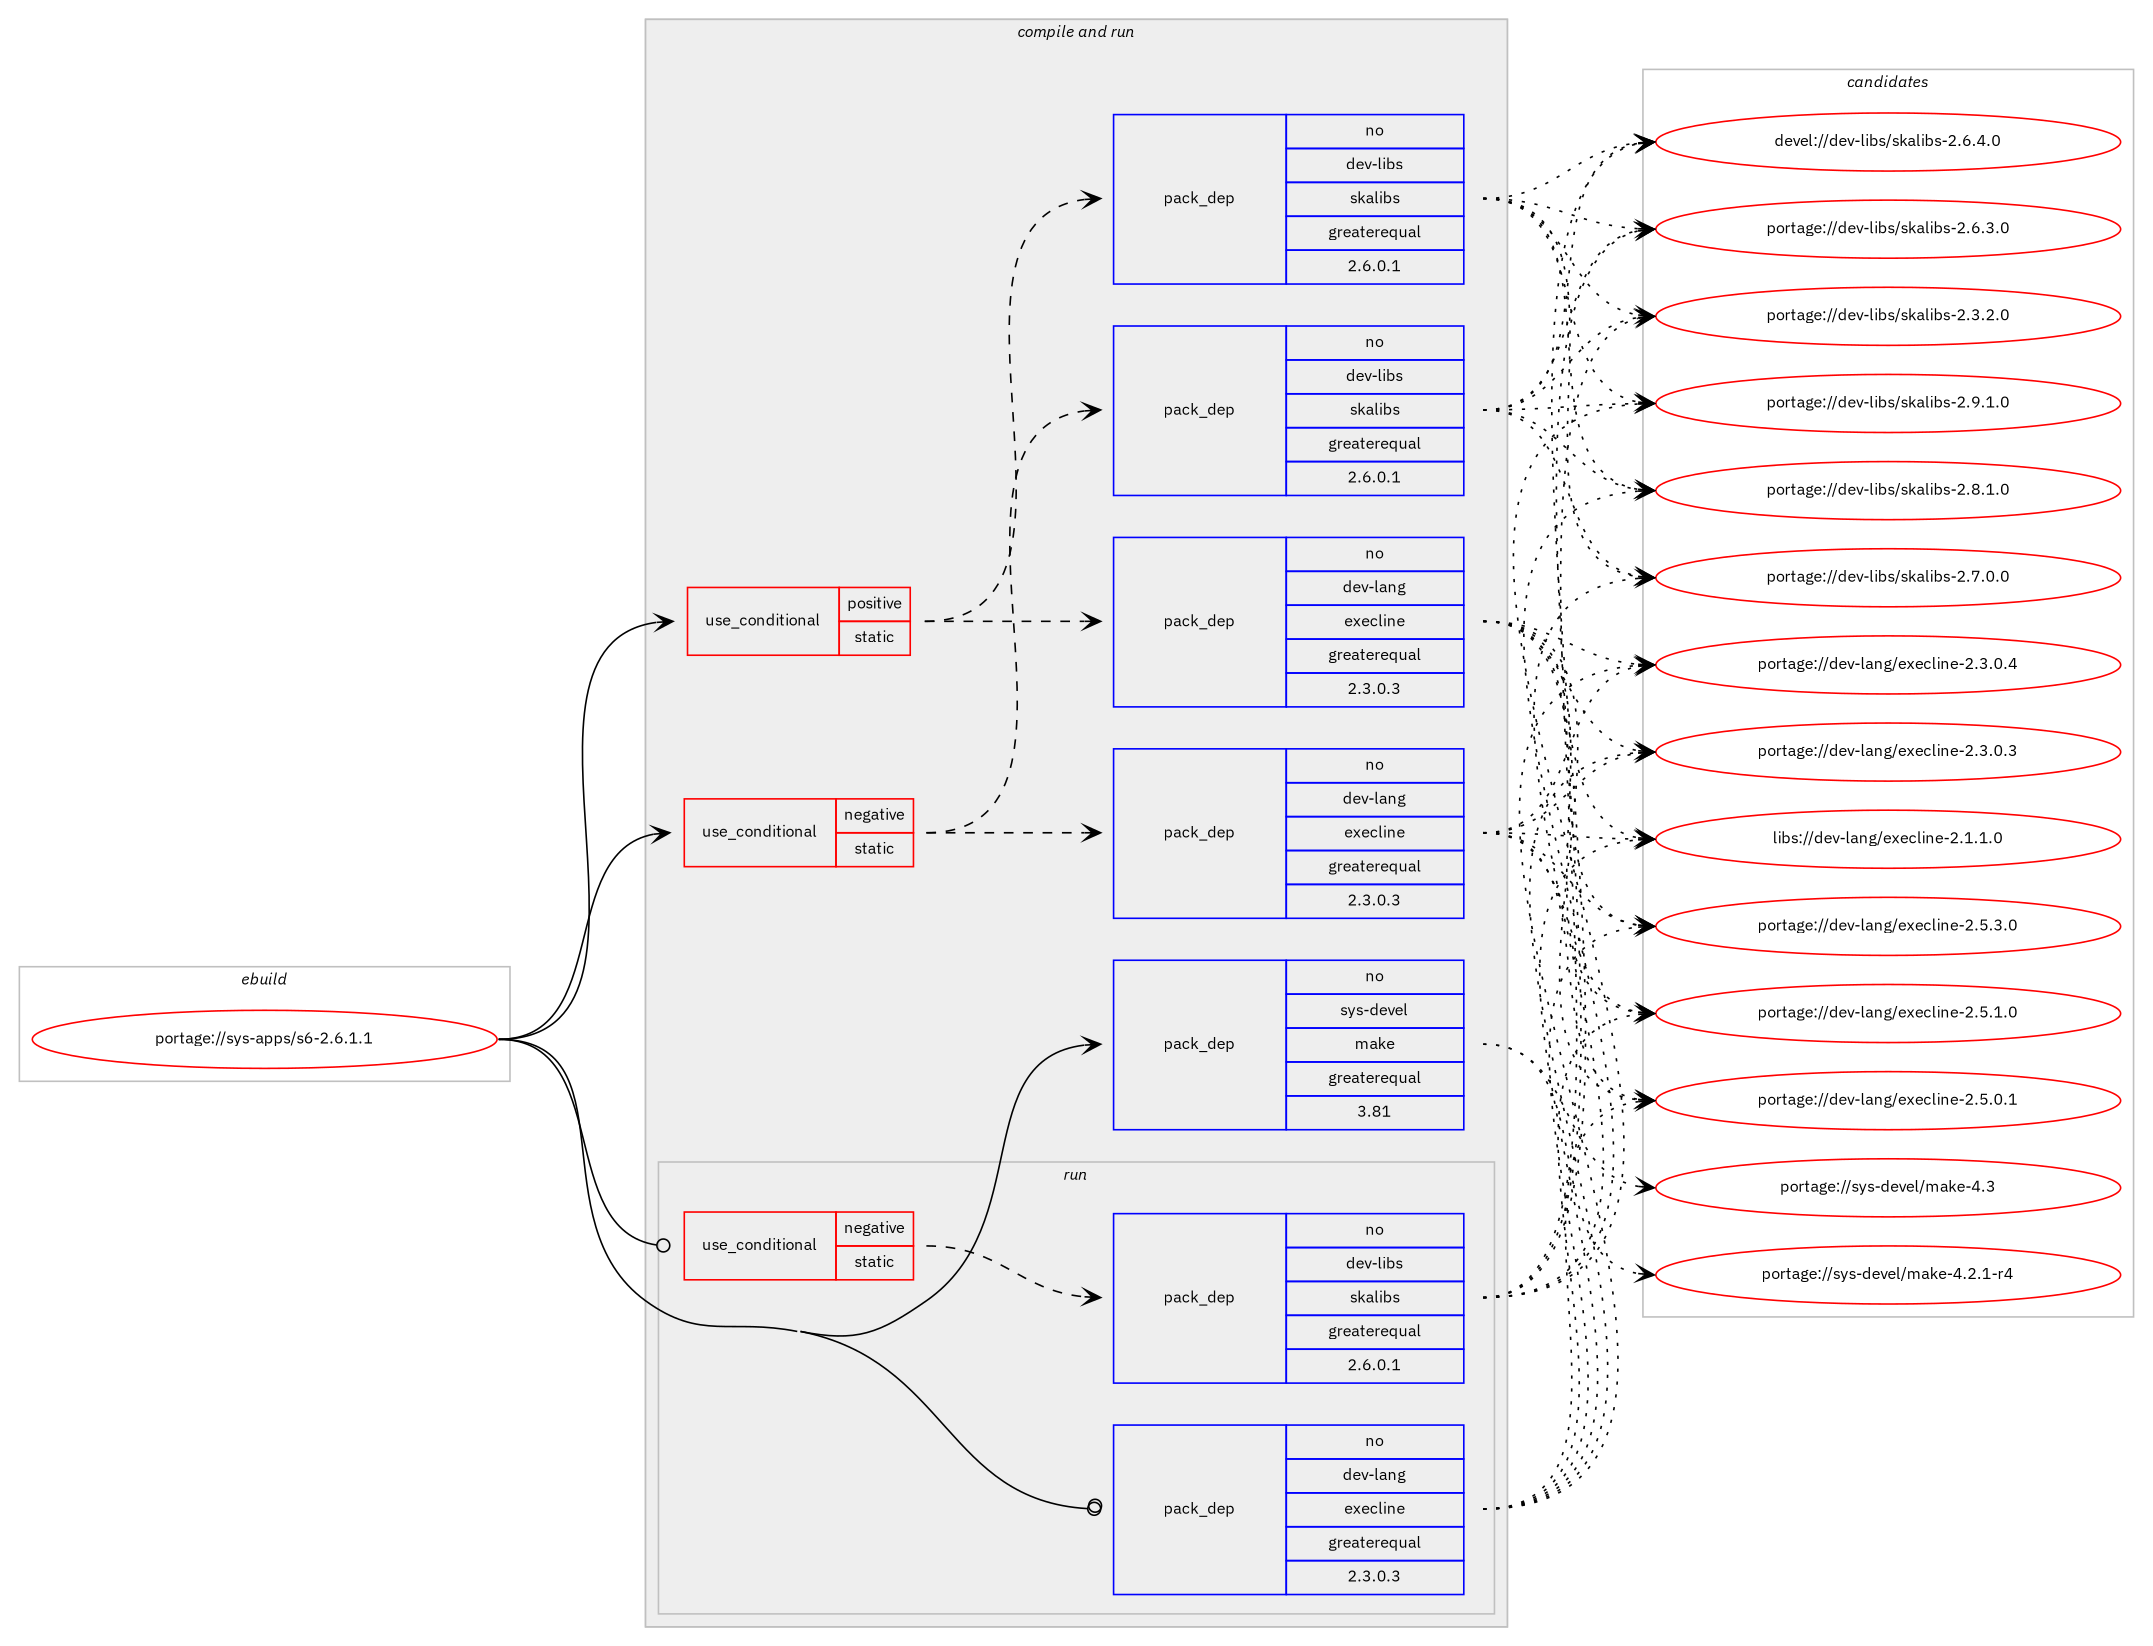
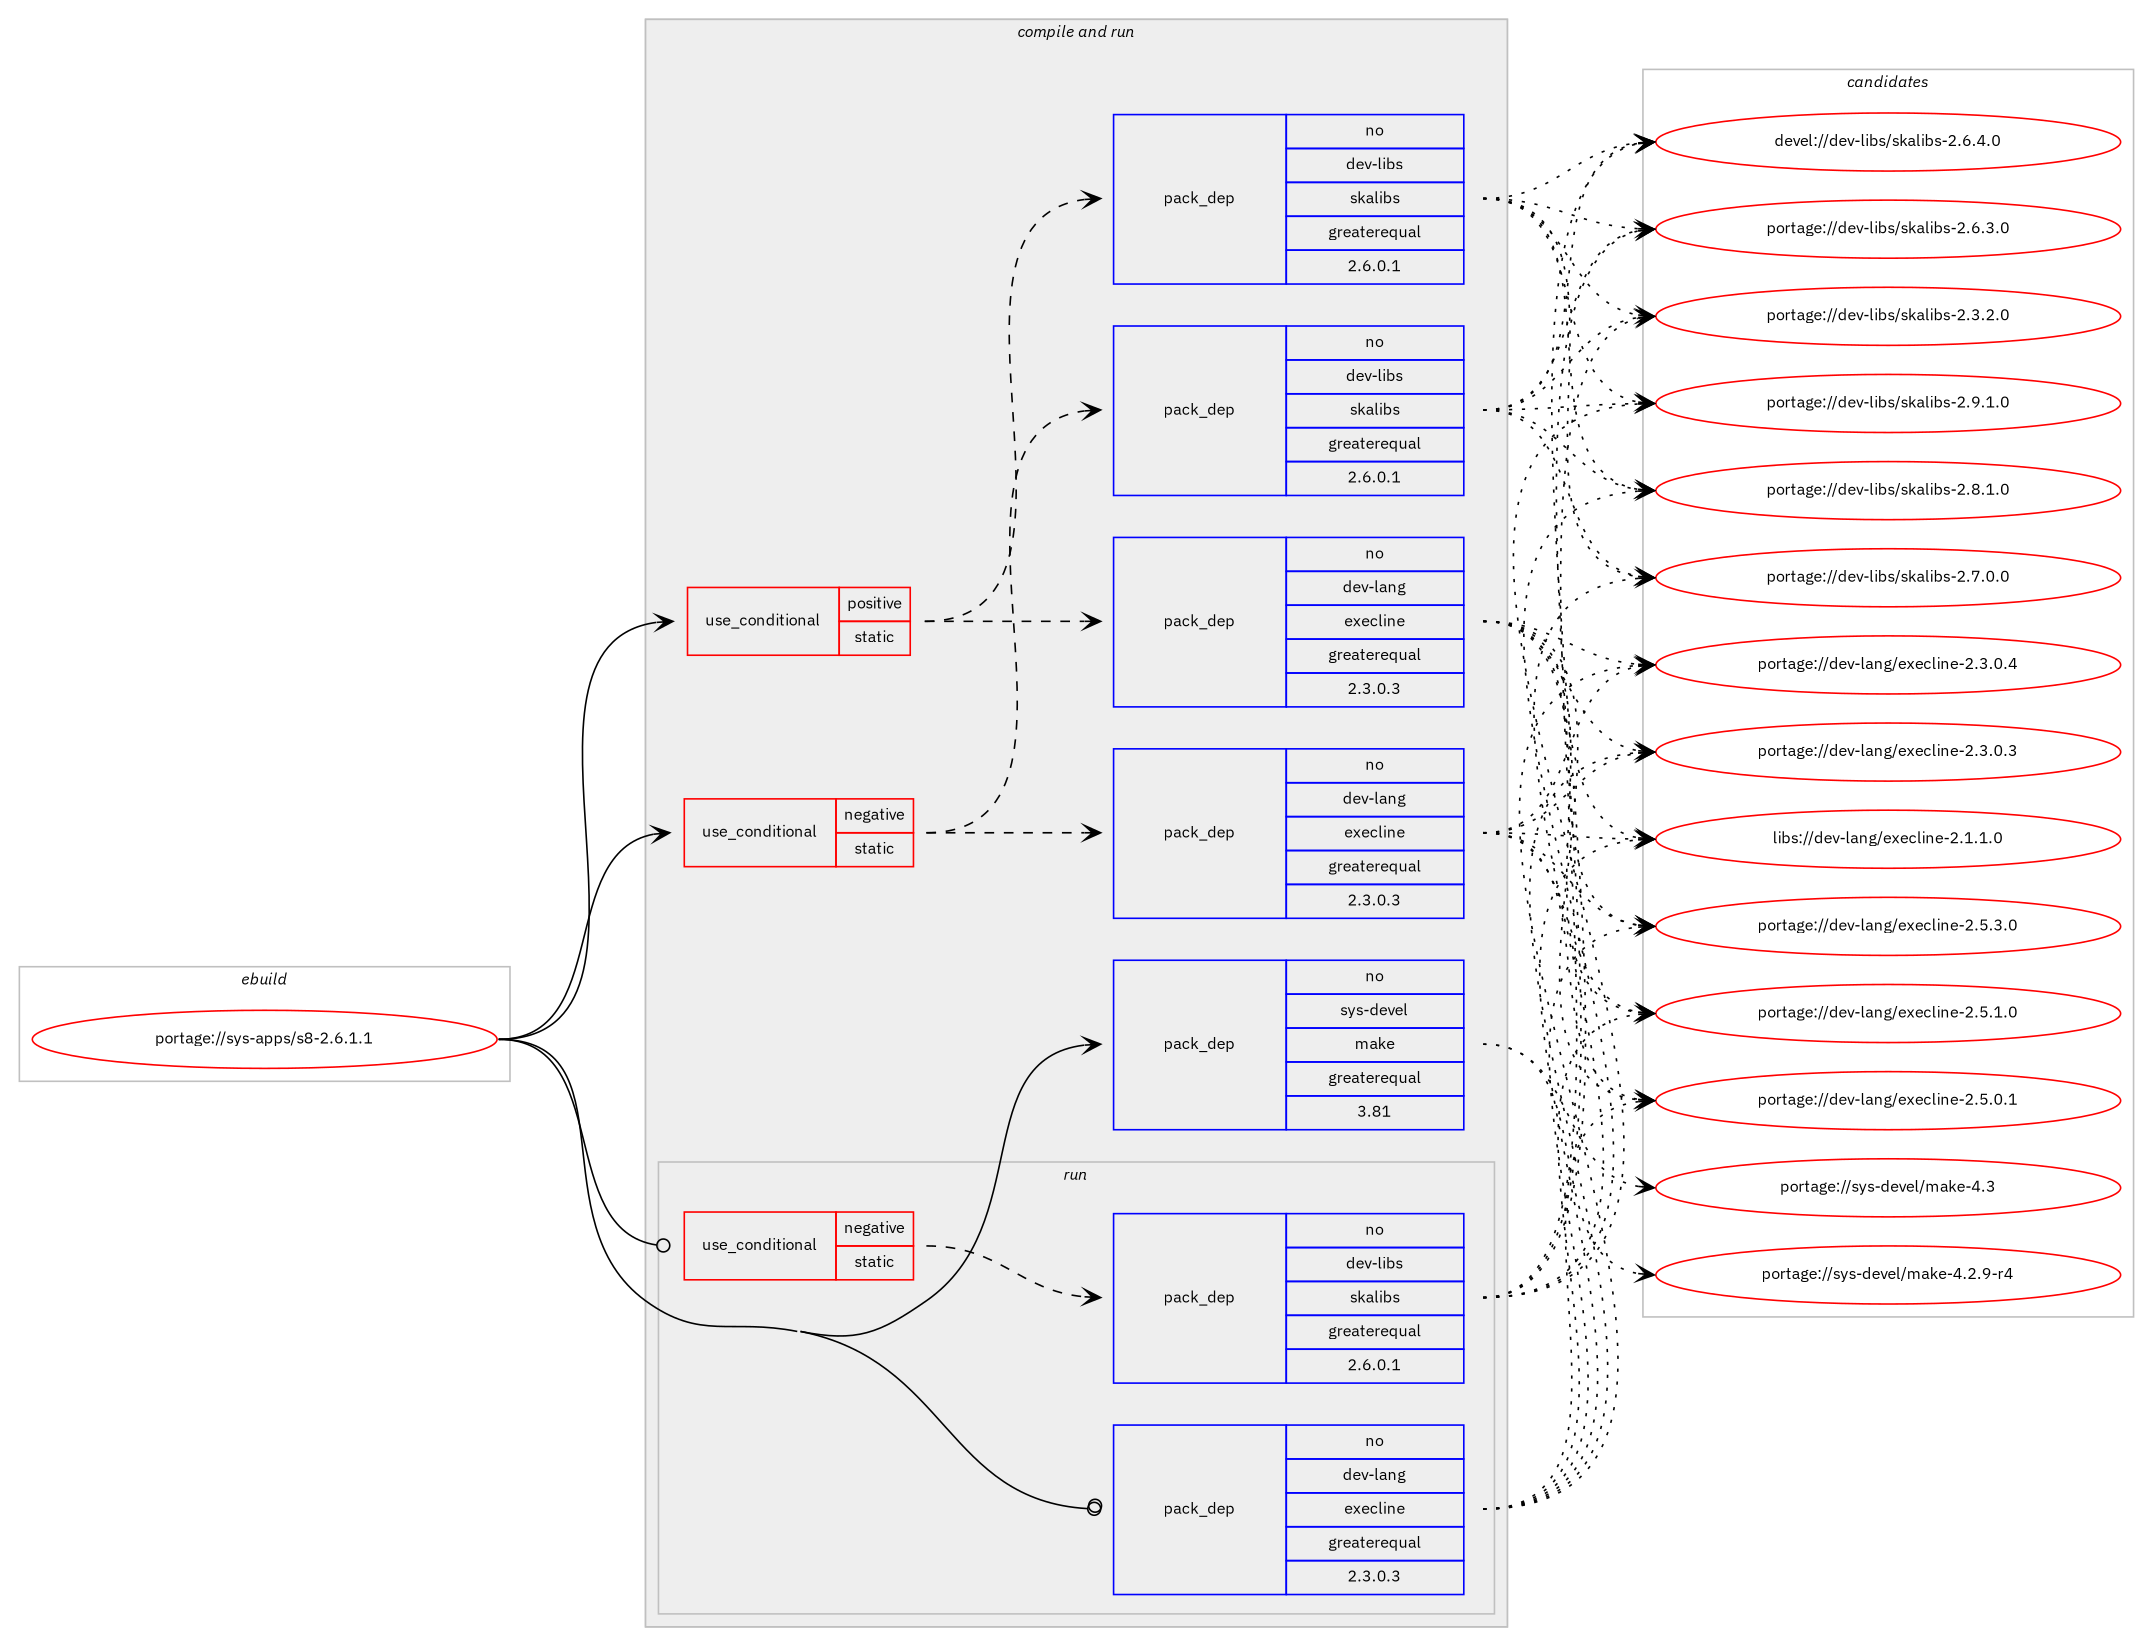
(265, 1039) -> (265, 1039)
(1888, 1275) -> (1888, 1275)
